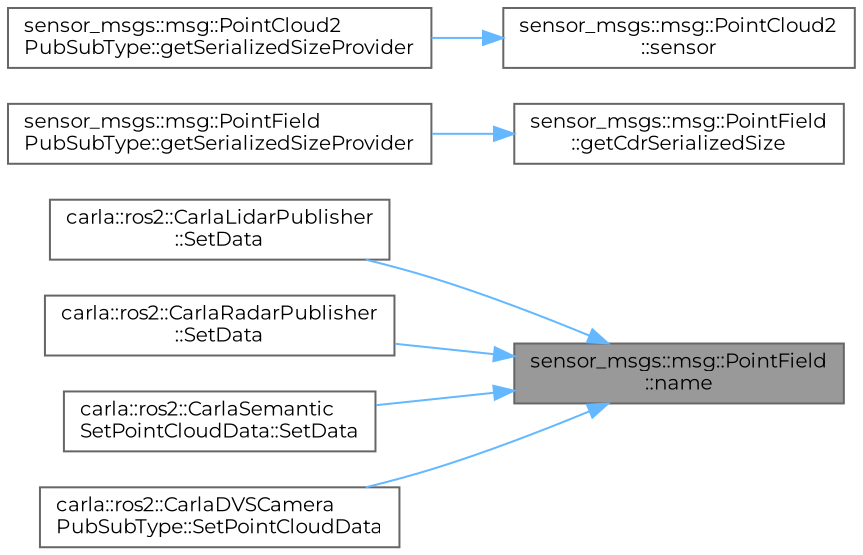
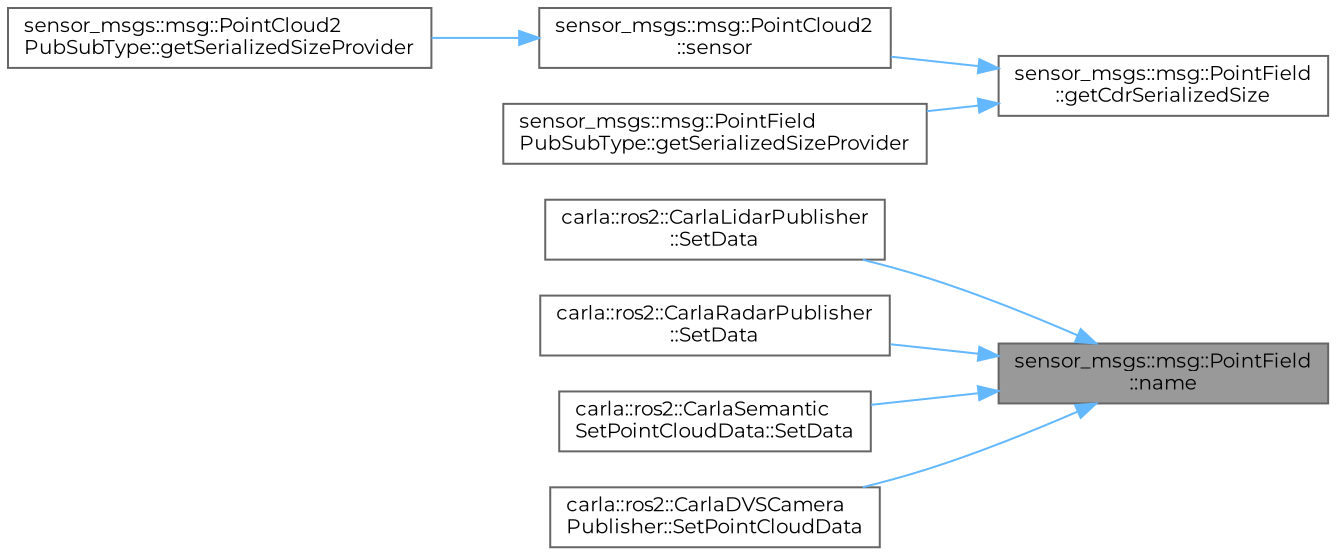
none -> (934, 61)
(220, 517) -> (715, 517)
